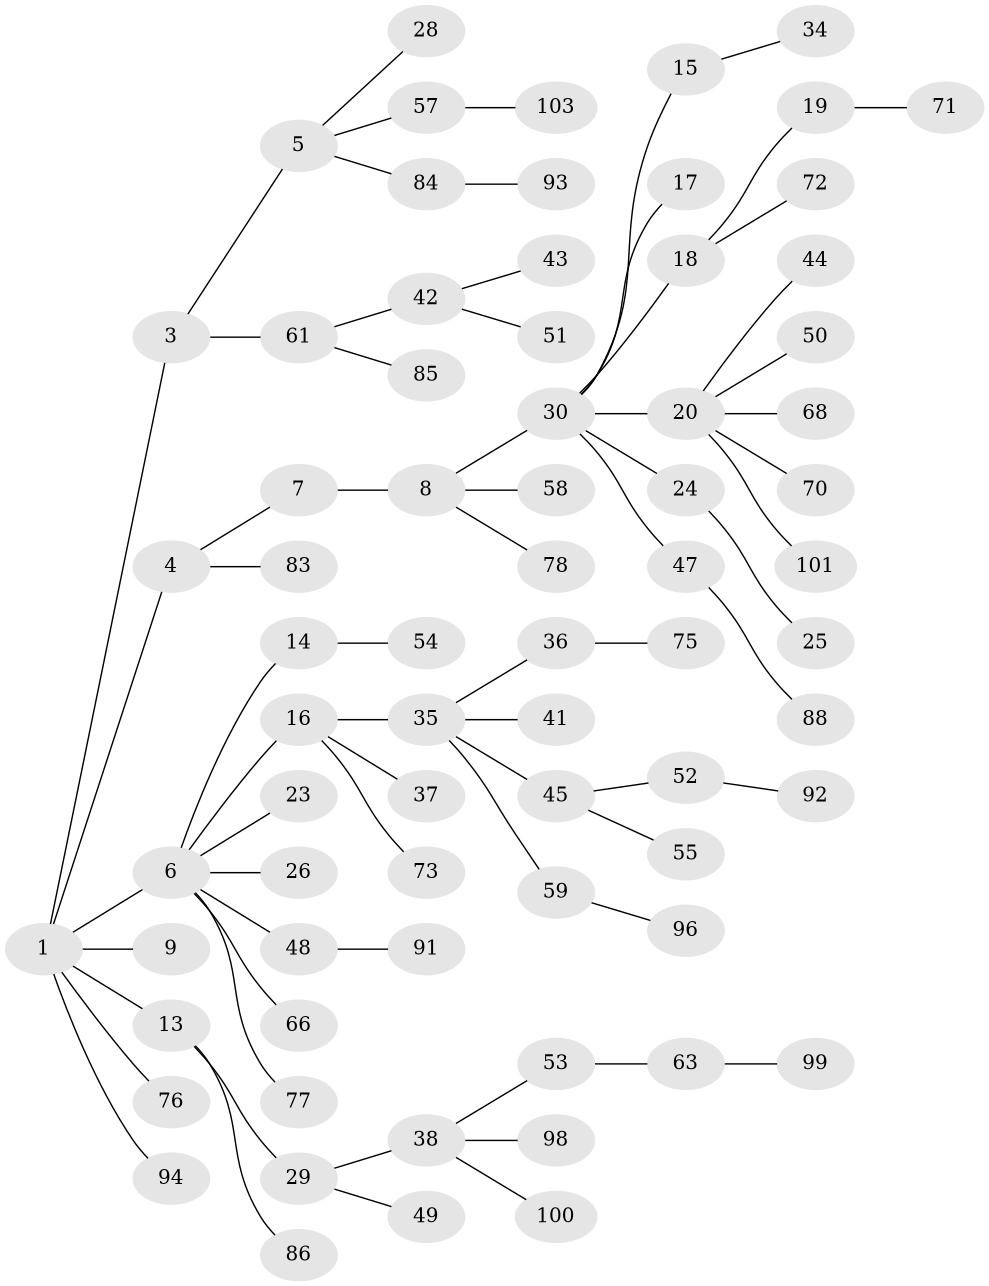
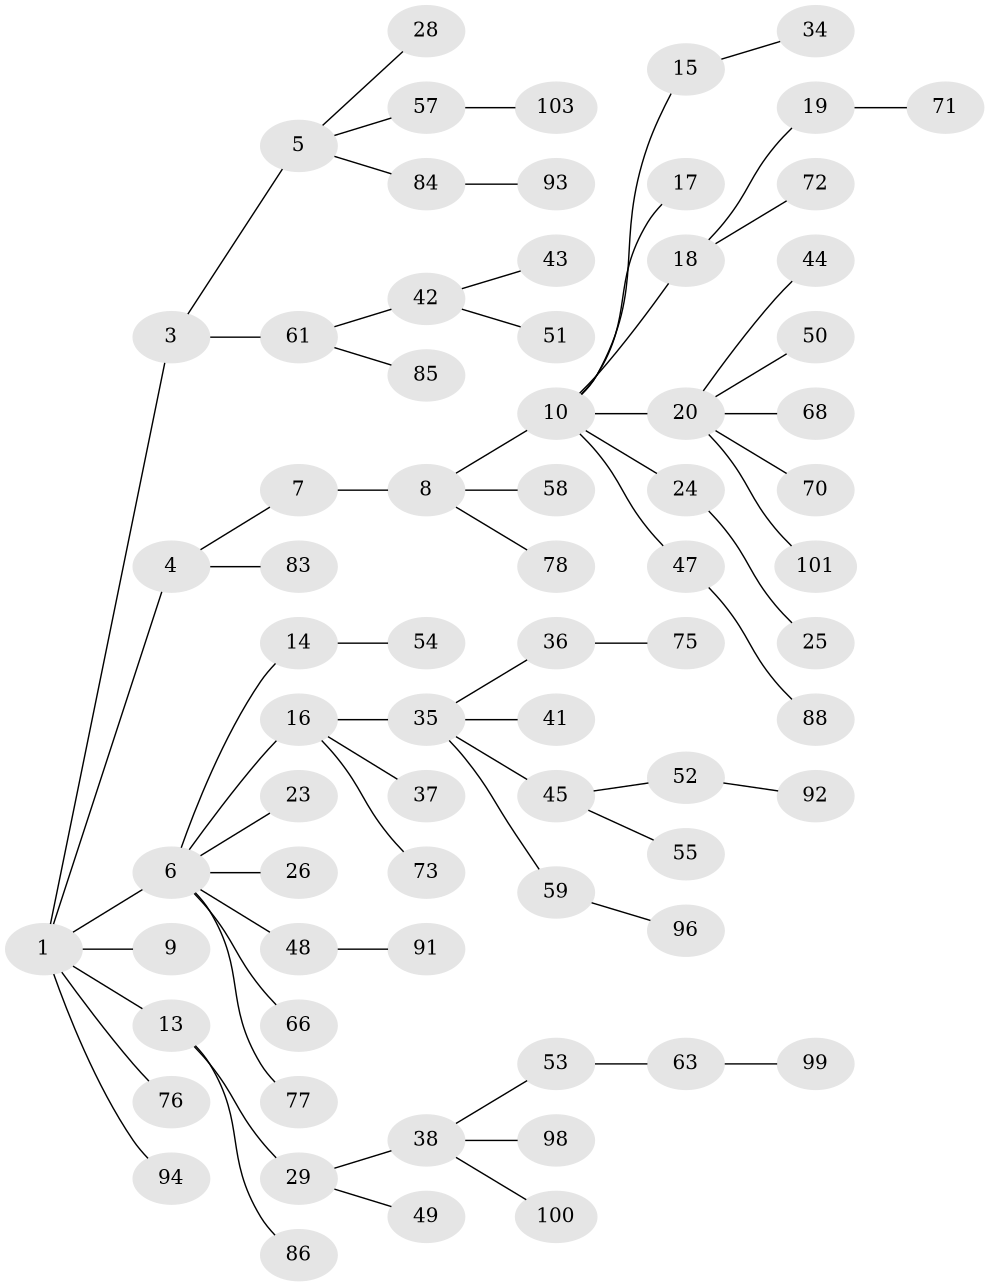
(556, 414) -> (556, 414)
